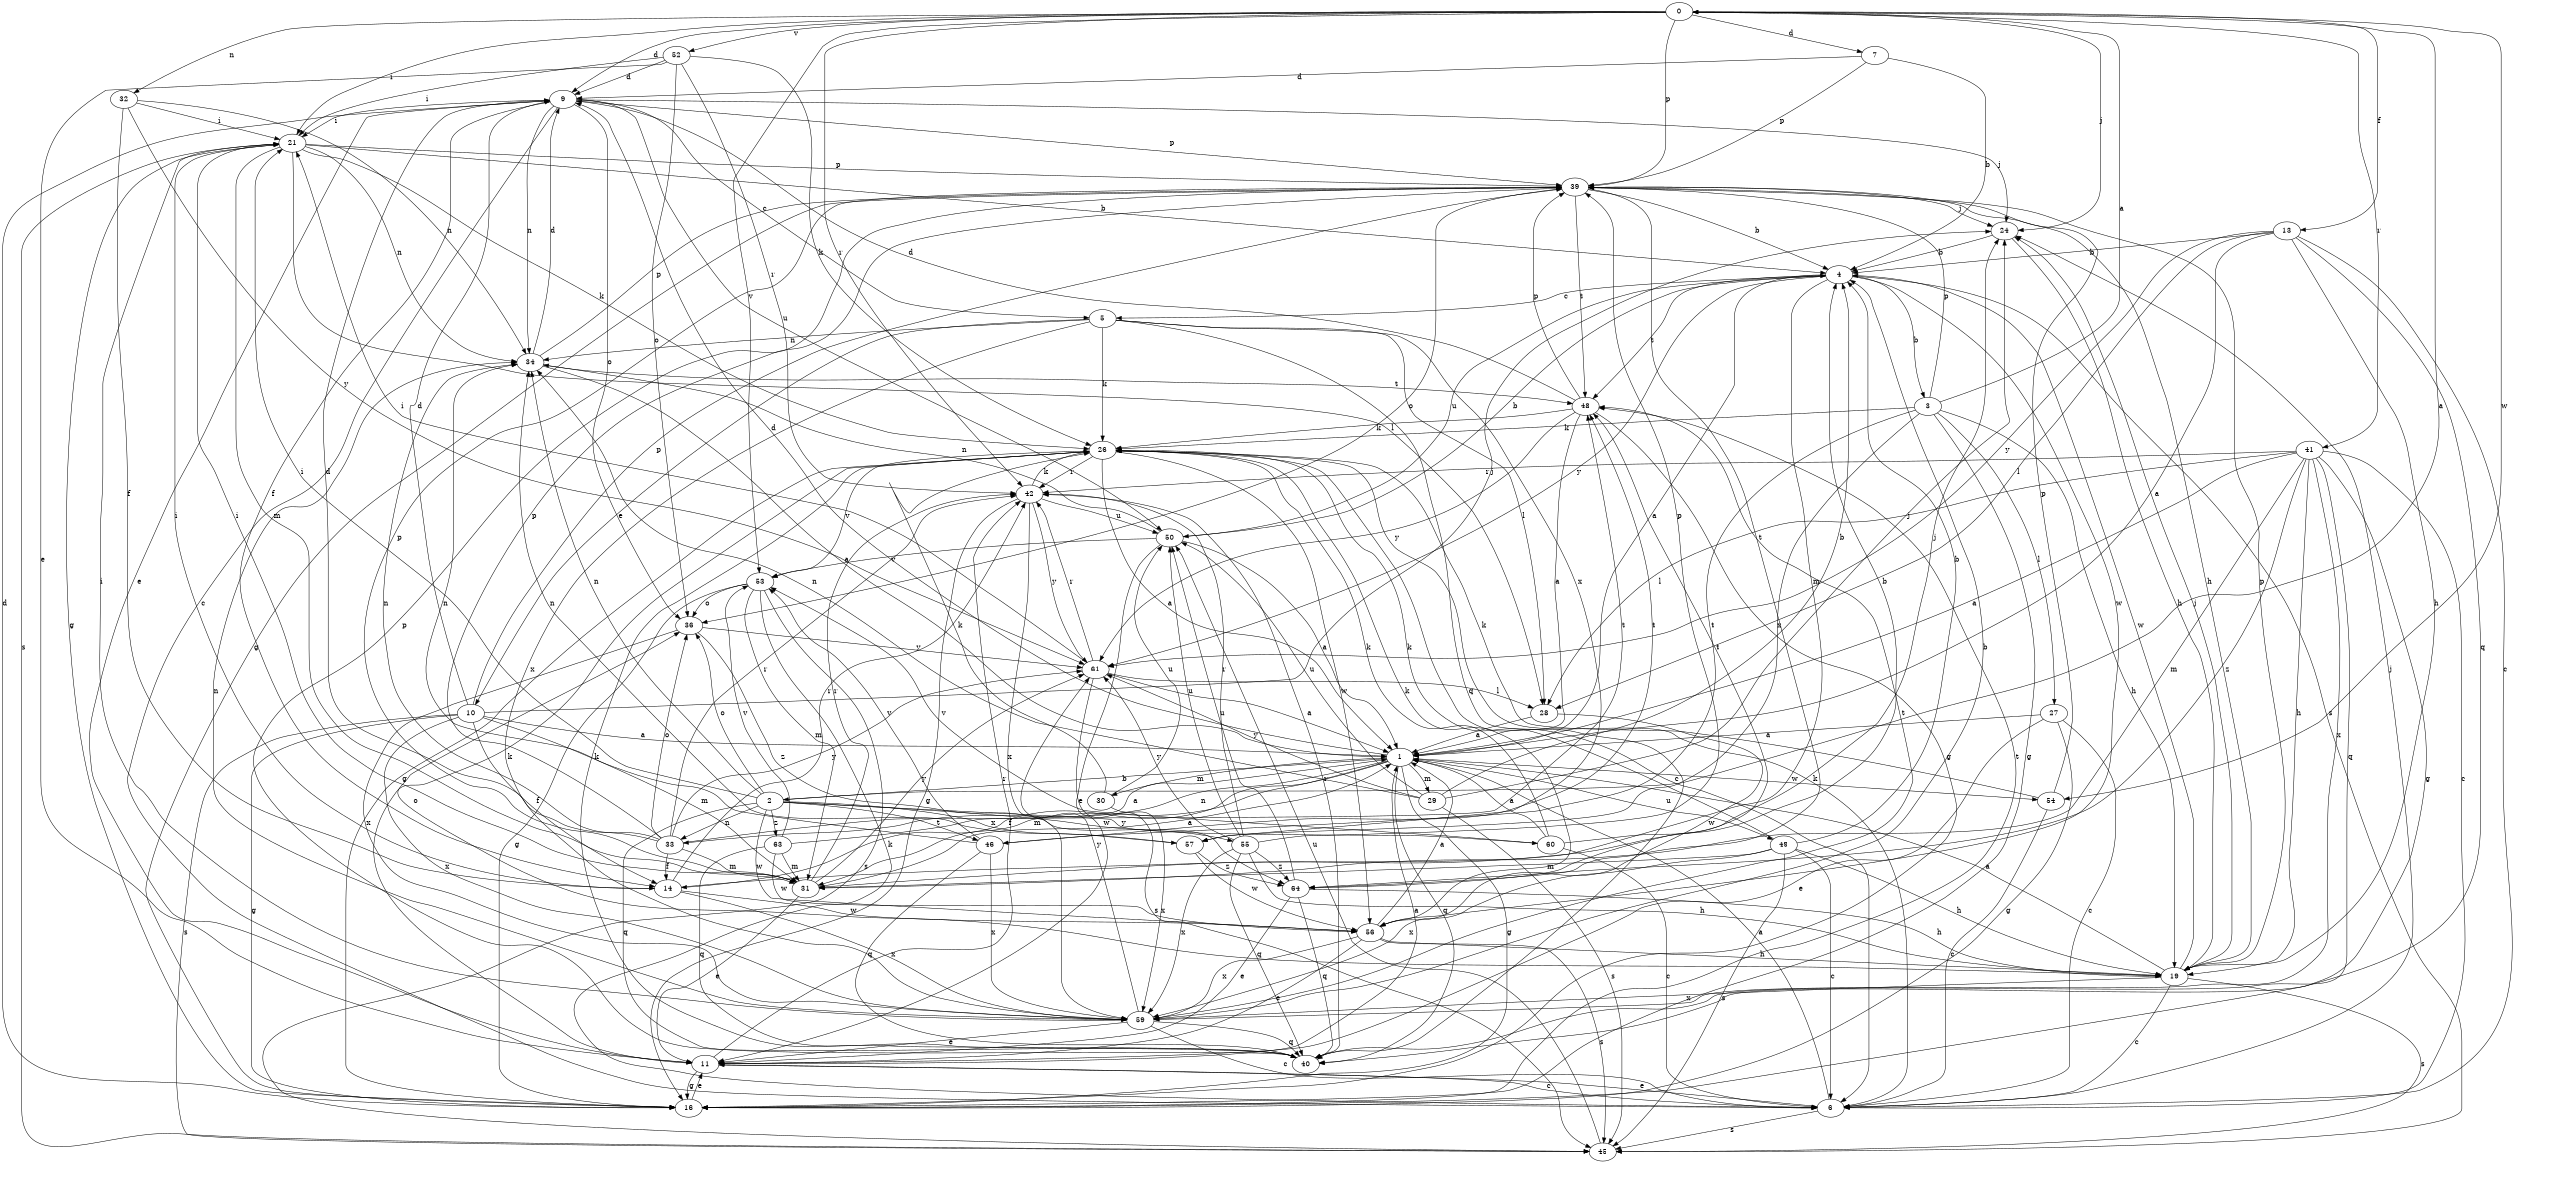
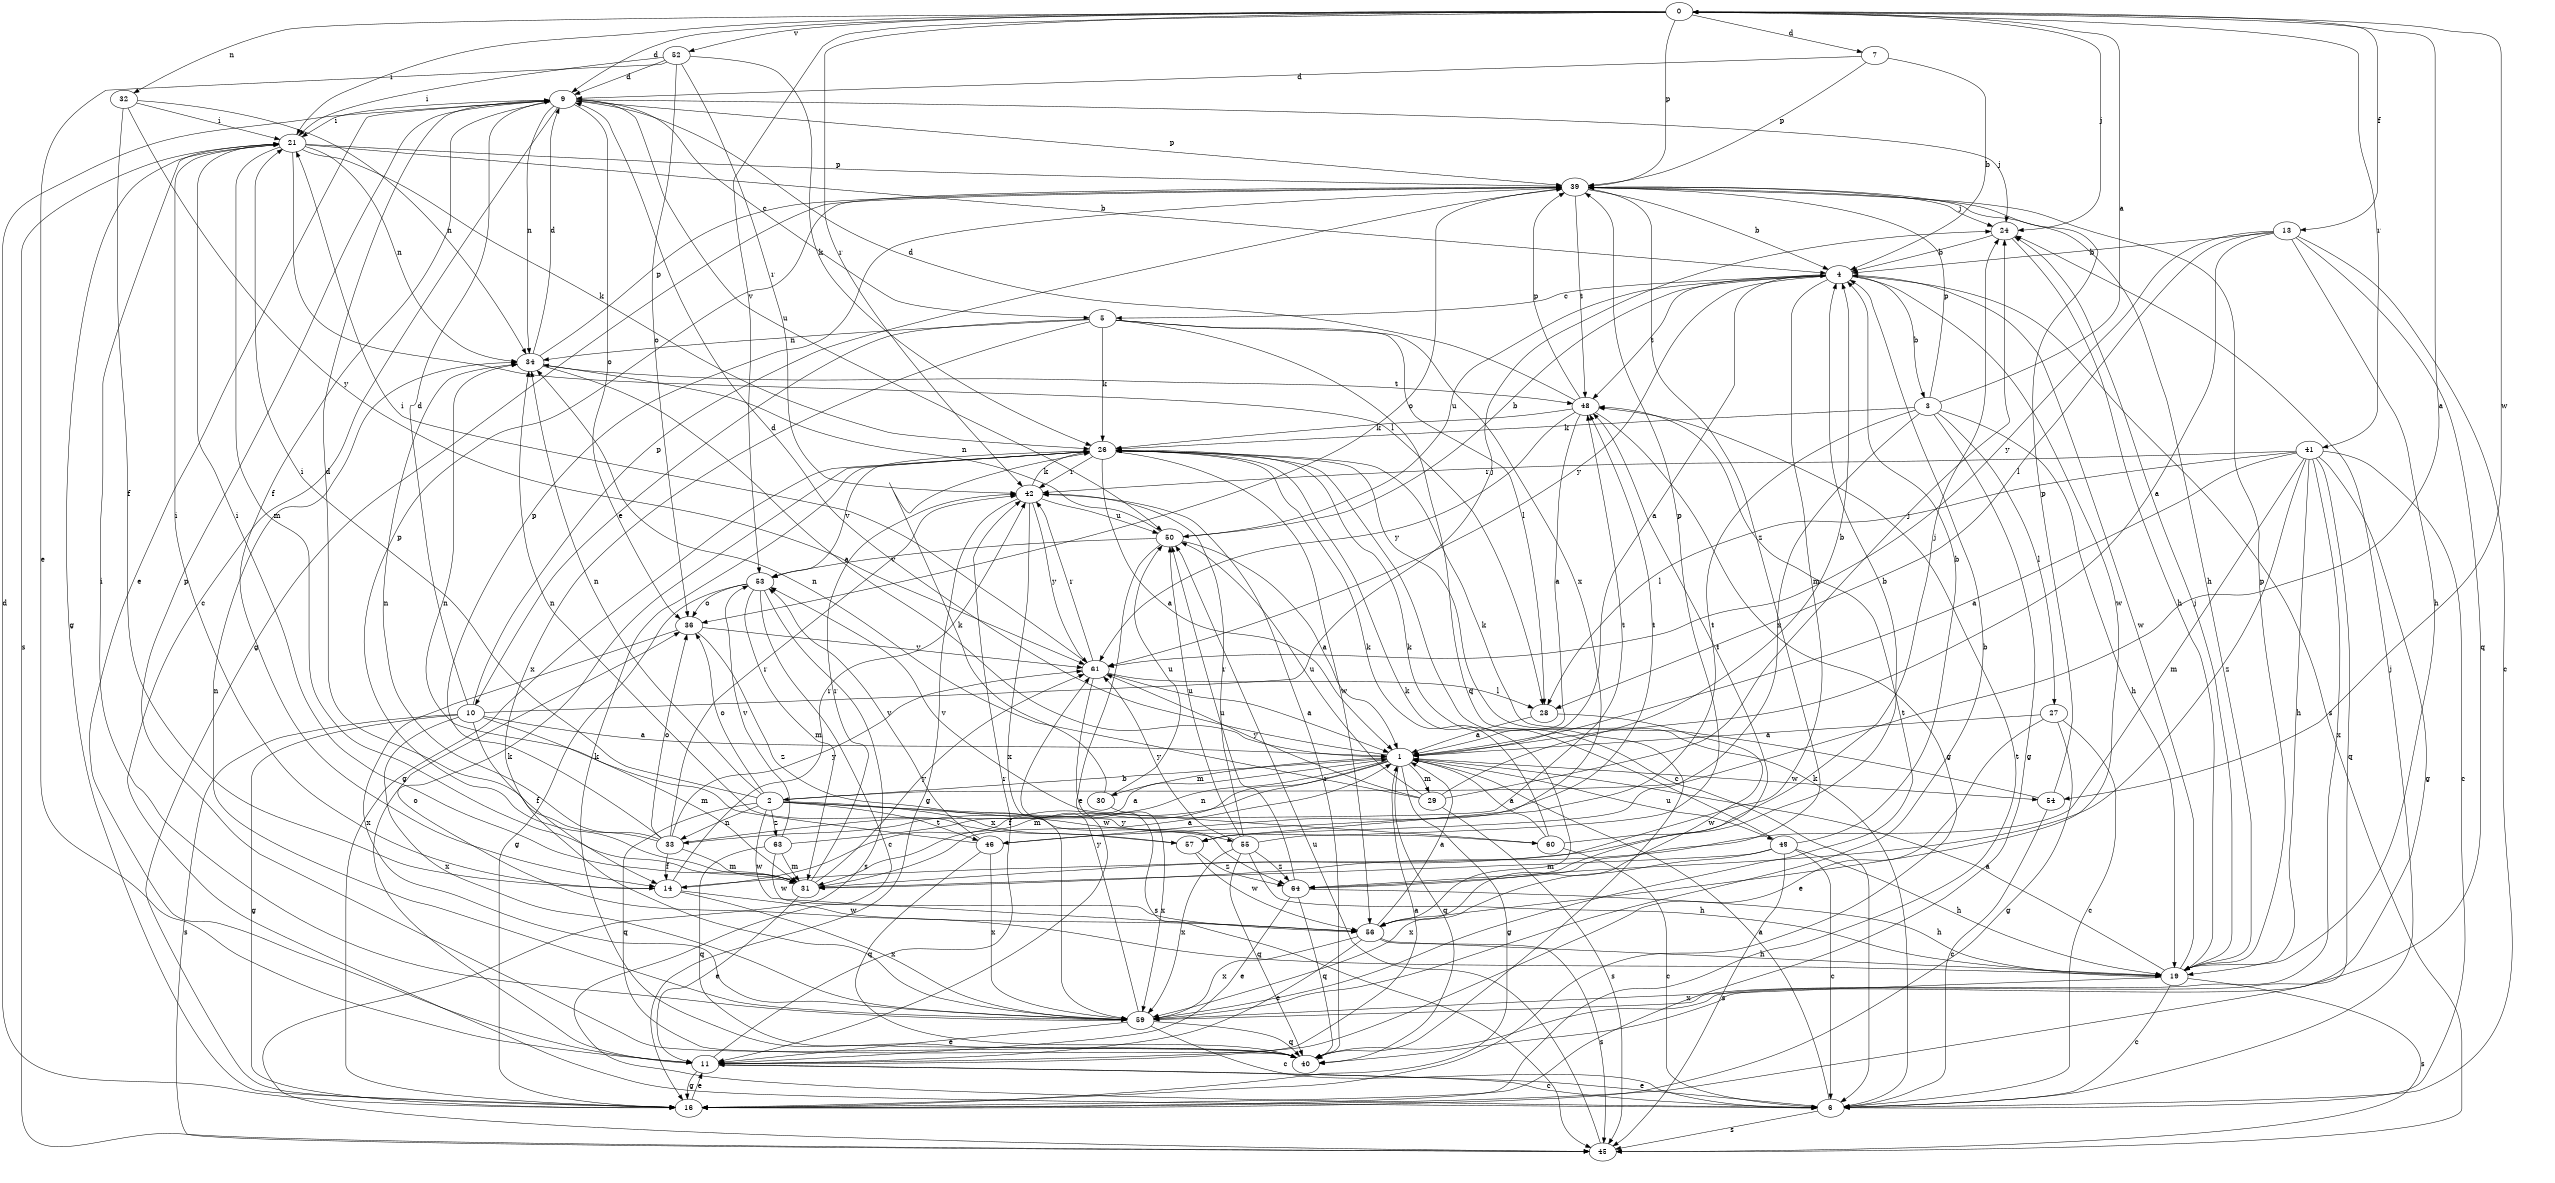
(1761, 538) -> (1761, 538)
(389, 631) -> (309, 879)
(890, 845) -> (890, 845)
